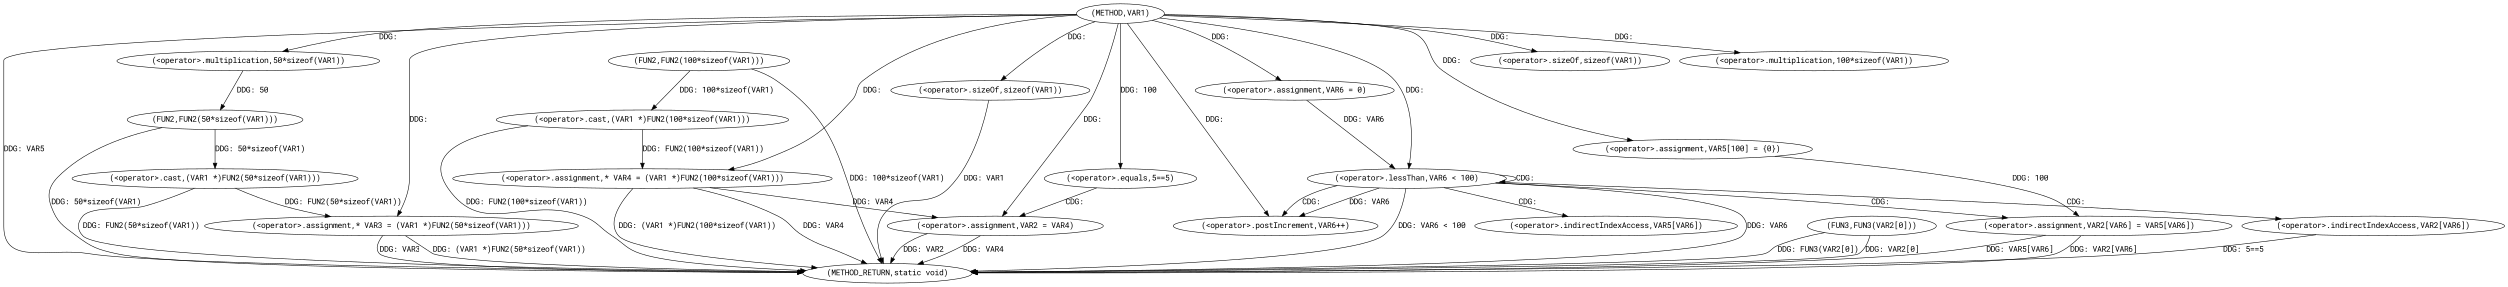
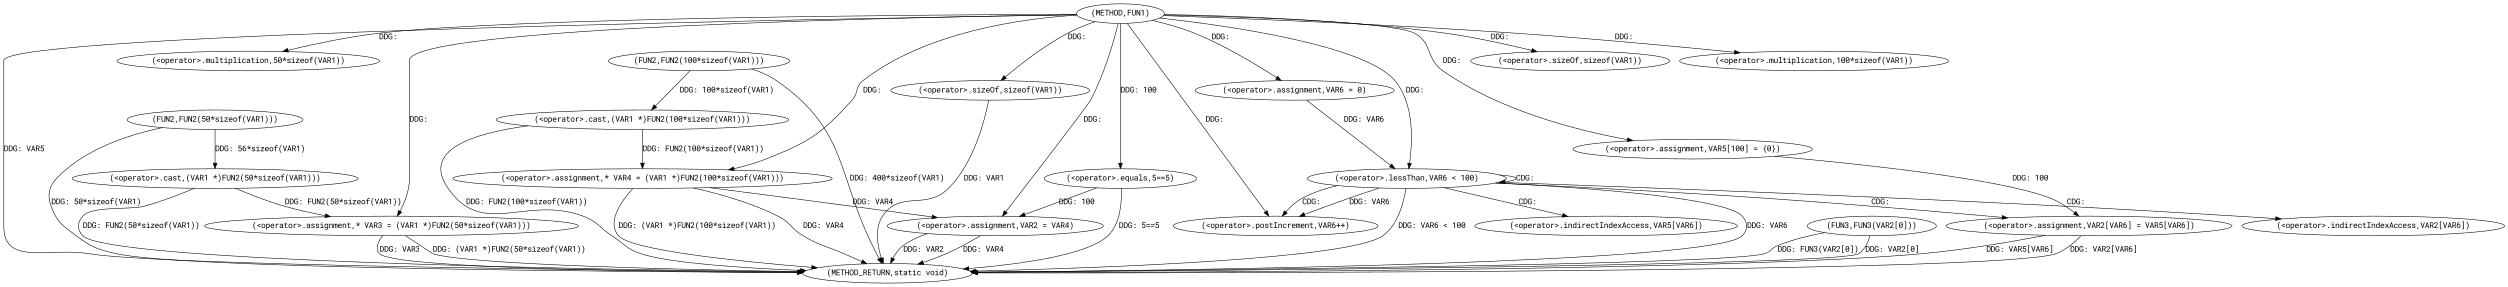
(1120, 14) -> (1120, 14)
(233, 88) -> none
(260, 149) -> (260, 149)
(897, 179) -> (897, 179)
(1077, 202) -> (1077, 202)
(1647, 267) -> (1065, 254)
